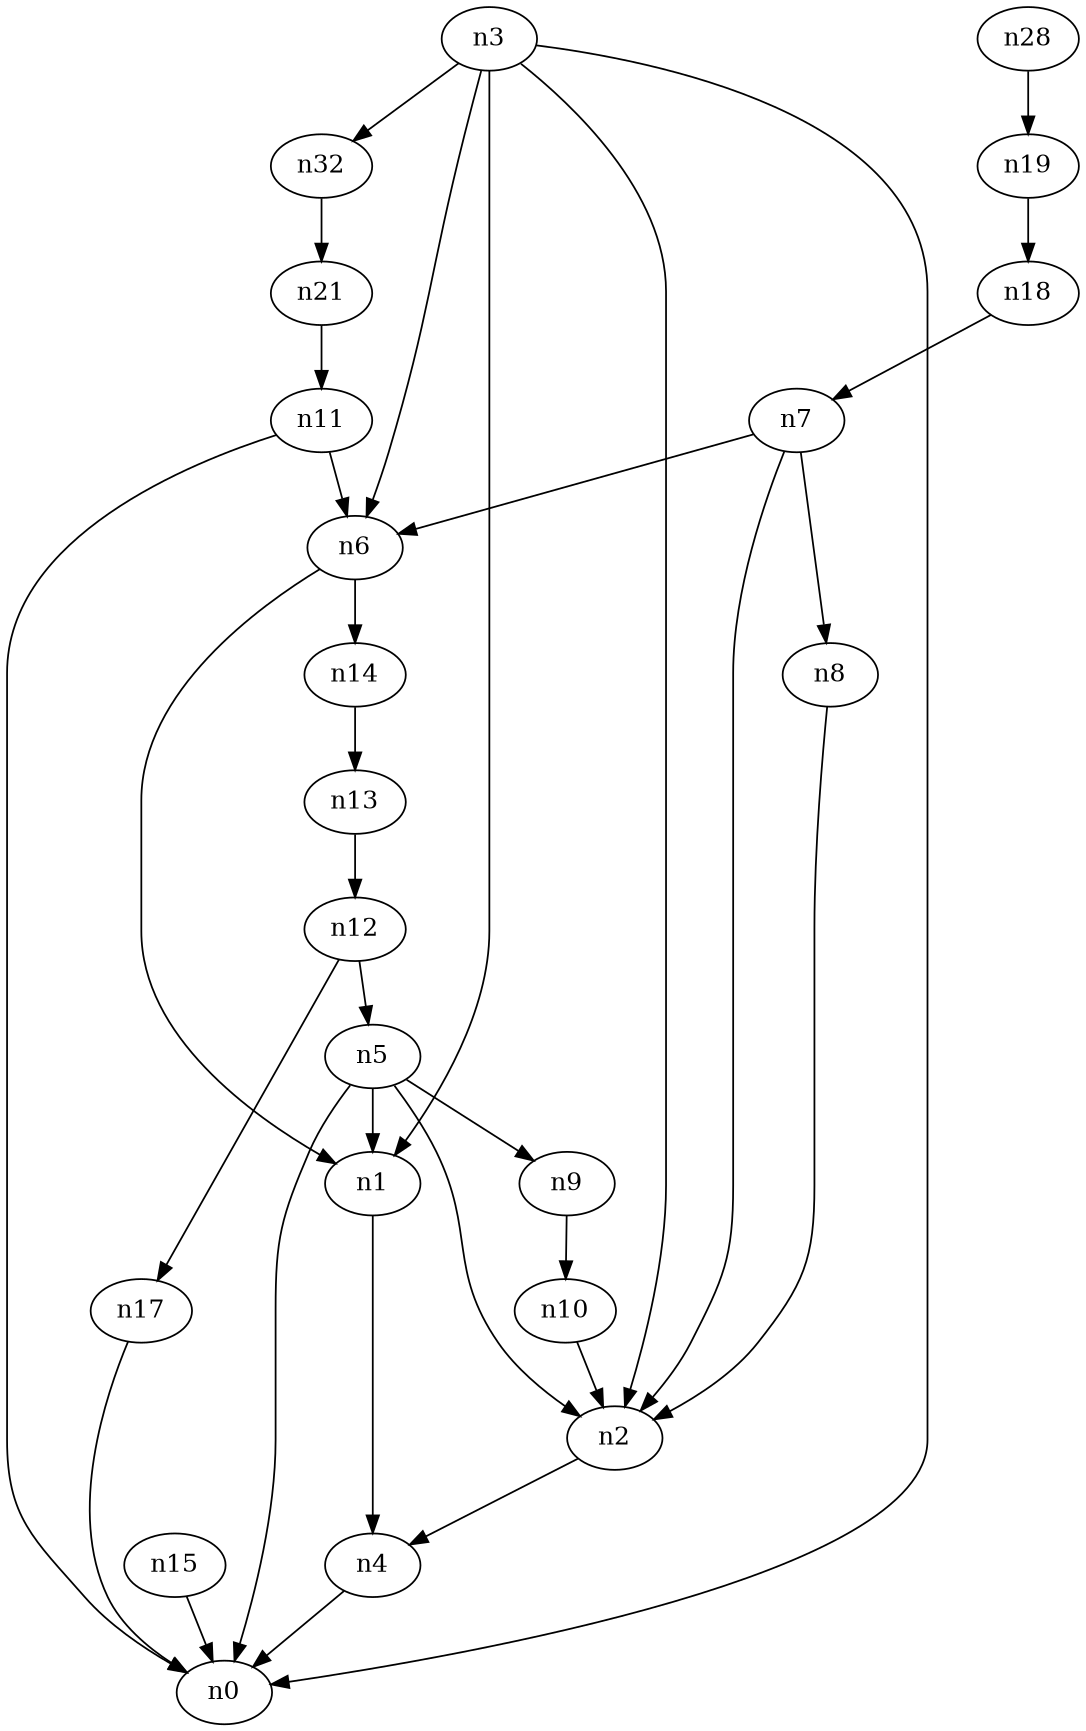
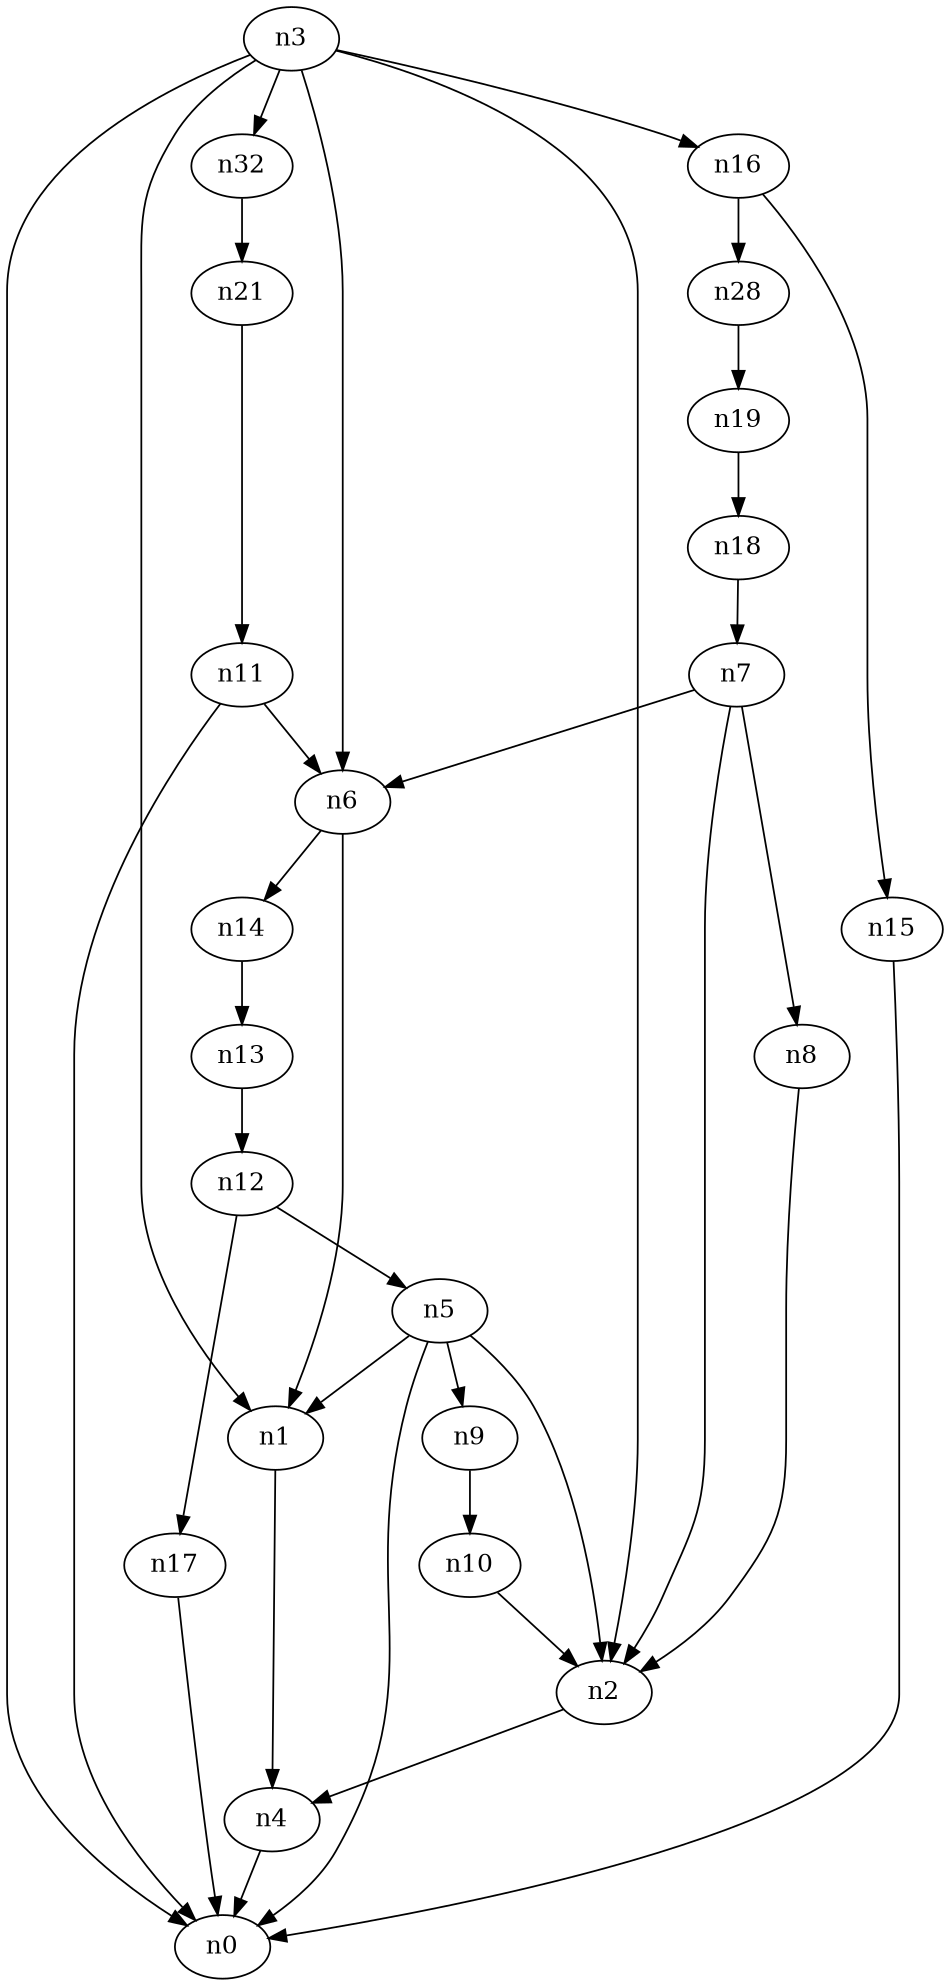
none -> (738, 166)
